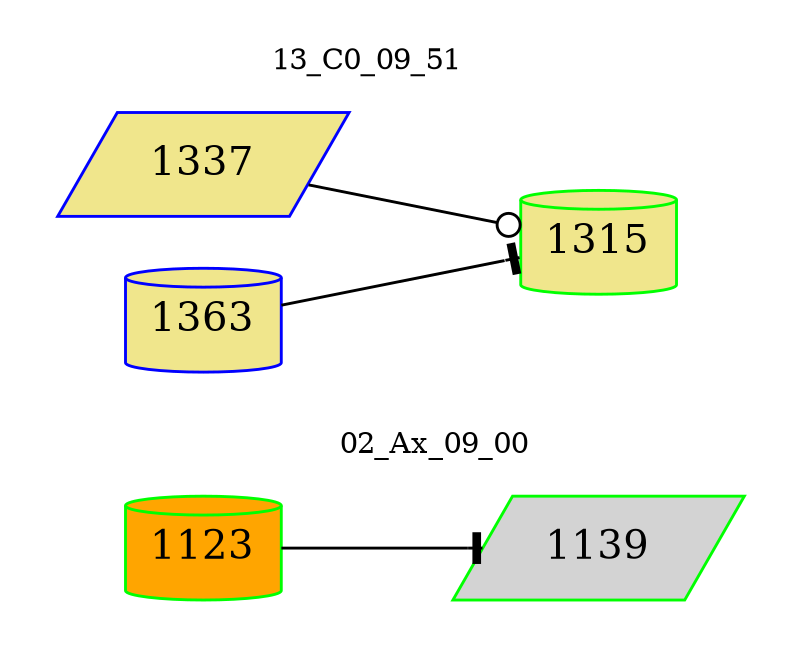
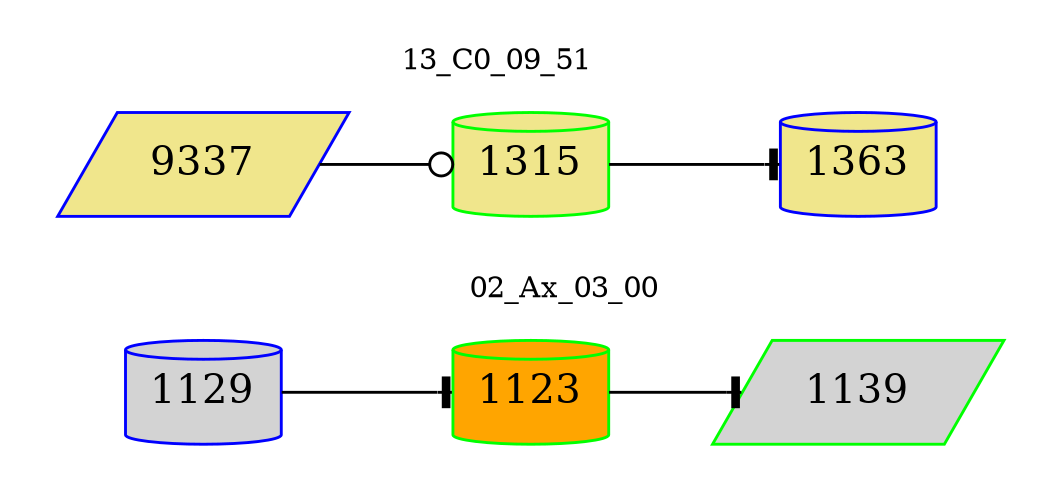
(203, 164) -> (203, 164)
(393, 283) -> (687, 164)
none -> (203, 392)
(435, 446) -> (565, 290)
